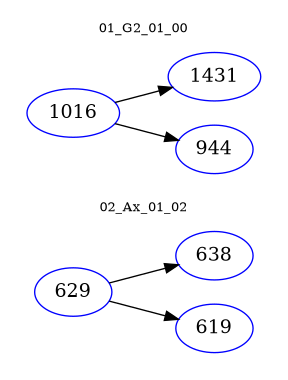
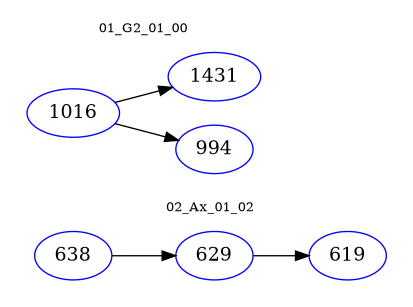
(214, 149) -> (214, 149)
(137, 276) -> (137, 256)
